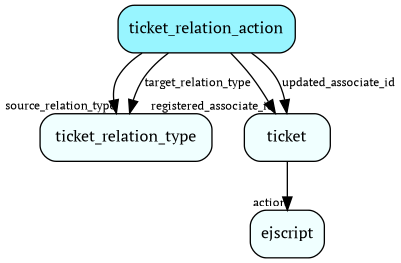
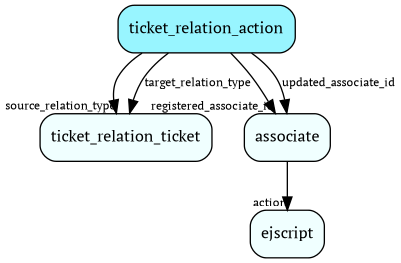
(126, 138) -> (126, 138)
(287, 138) -> (287, 138)
